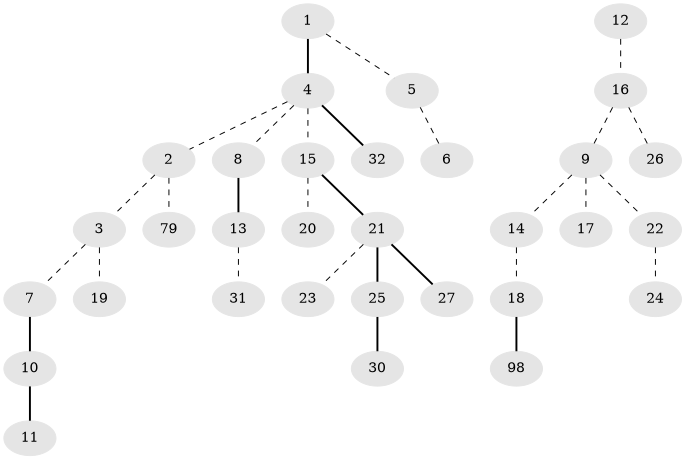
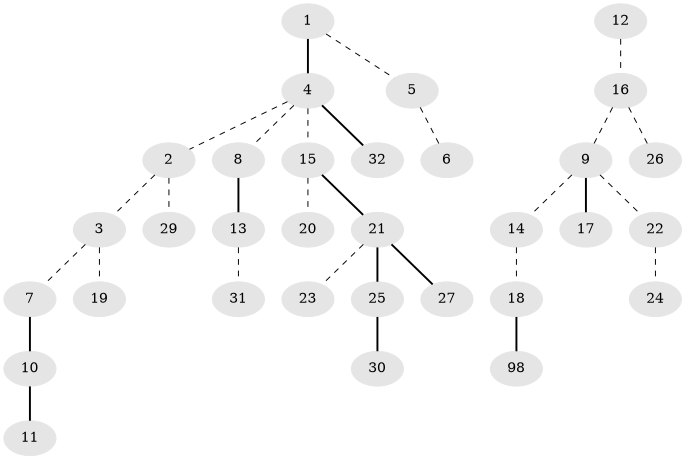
(586, 195) -> (586, 195)
(169, 230) -> (169, 230)
